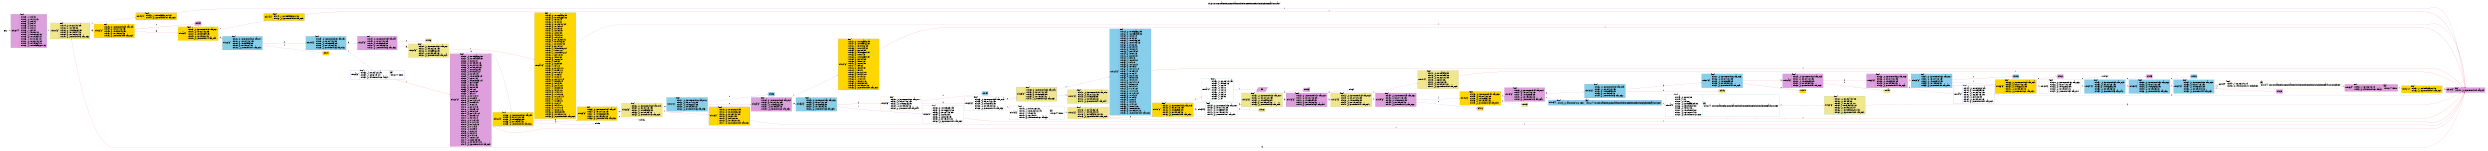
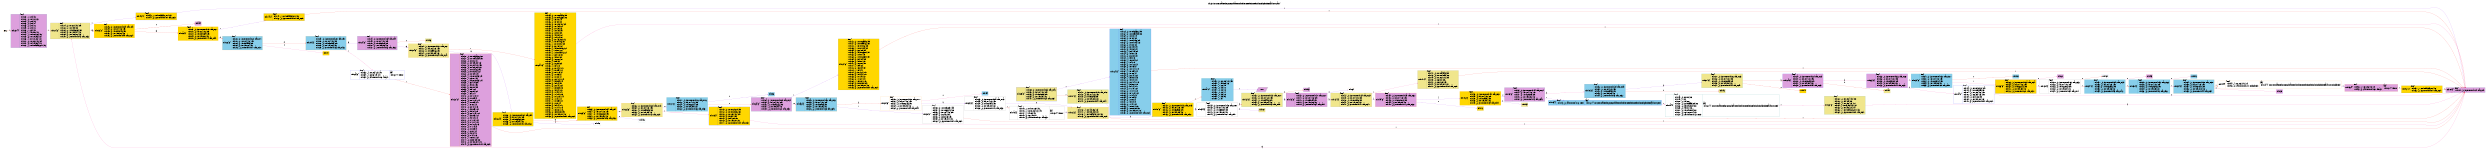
(1722, 81) -> (1722, 81)
(1217, 90) -> (1217, 90)
(1262, 90) -> (1262, 90)
(1011, 99) -> (1039, 104)
